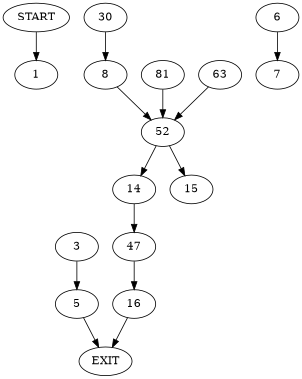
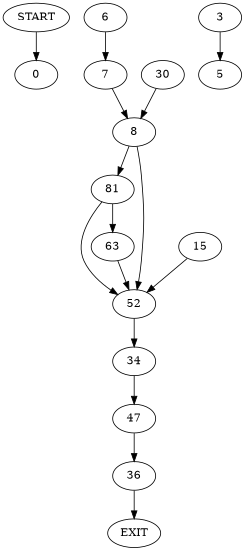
(36, 75) -> (36, 75)
none -> (118, 100)
none -> (125, 157)
(175, 157) -> (170, 273)
(134, 189) -> (134, 361)
none -> (113, 214)
(134, 304) -> (134, 476)
(89, 329) -> none
